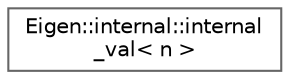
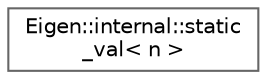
(145, 40) -> (133, 40)
